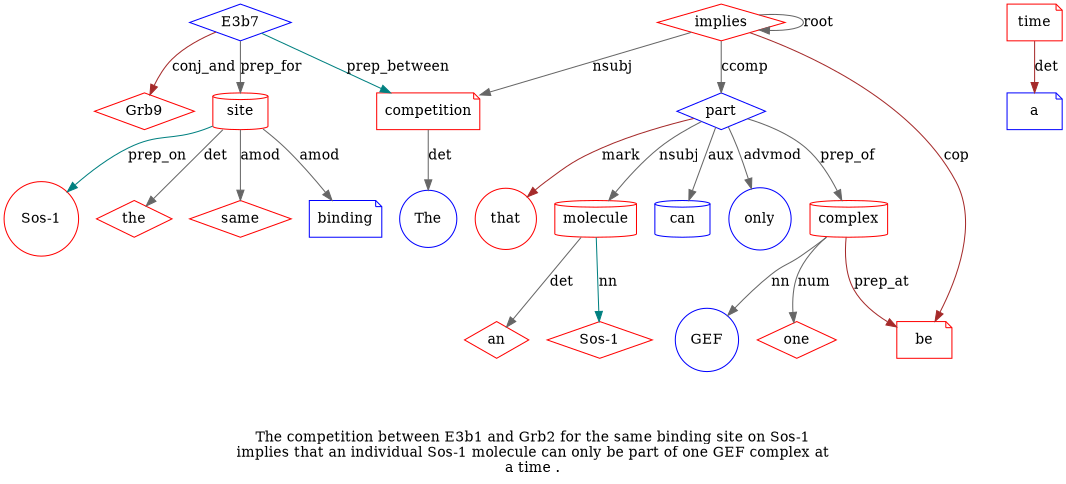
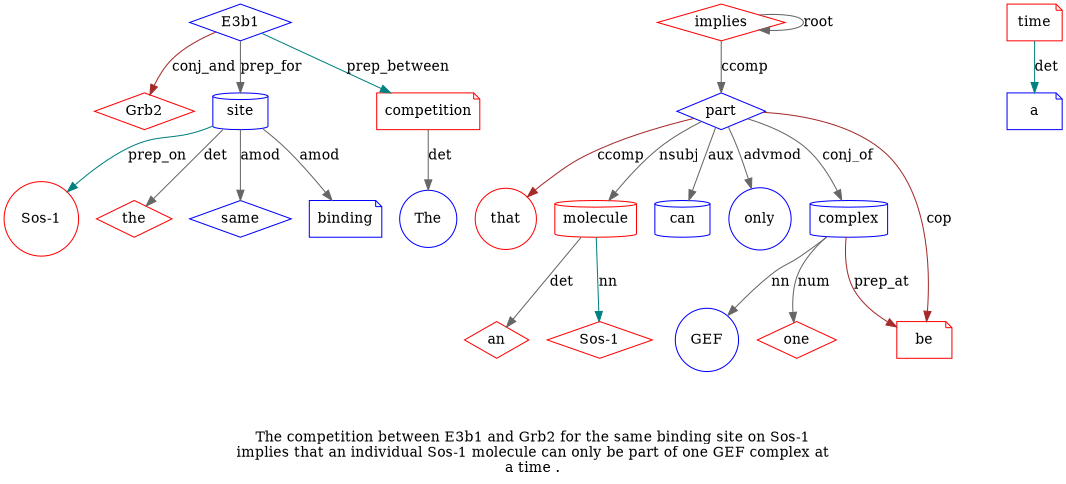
(240, 22) -> (240, 22)
(591, 62) -> none
(1035, 62) -> (1035, 62)
(144, 111) -> (144, 111)
(240, 111) -> (240, 111)
(919, 133) -> (898, 167)
(621, 156) -> (621, 156)
(848, 156) -> (848, 156)
(240, 219) -> (240, 219)
(849, 219) -> (849, 219)
